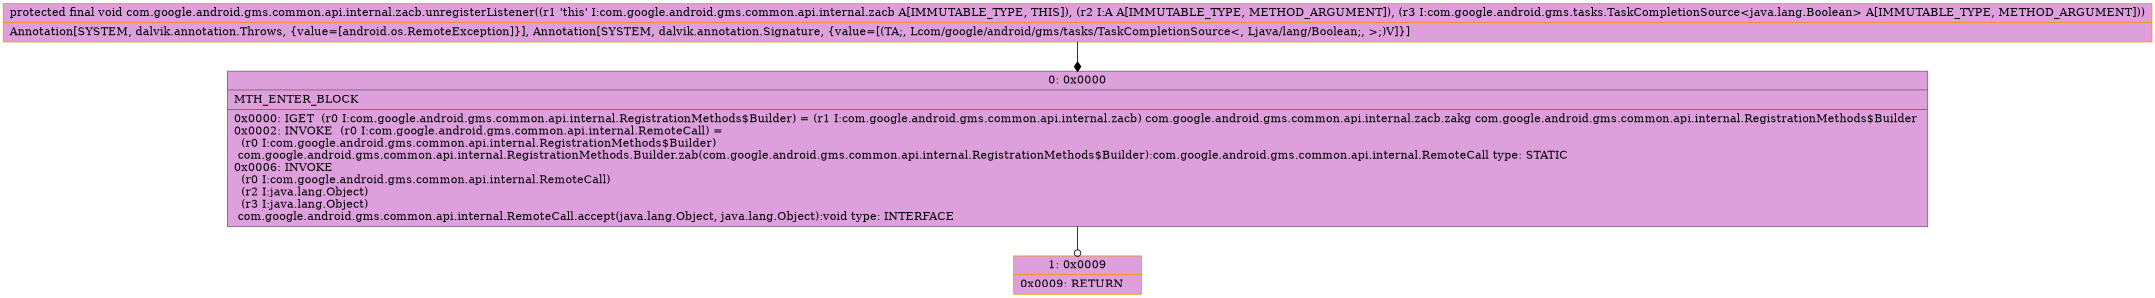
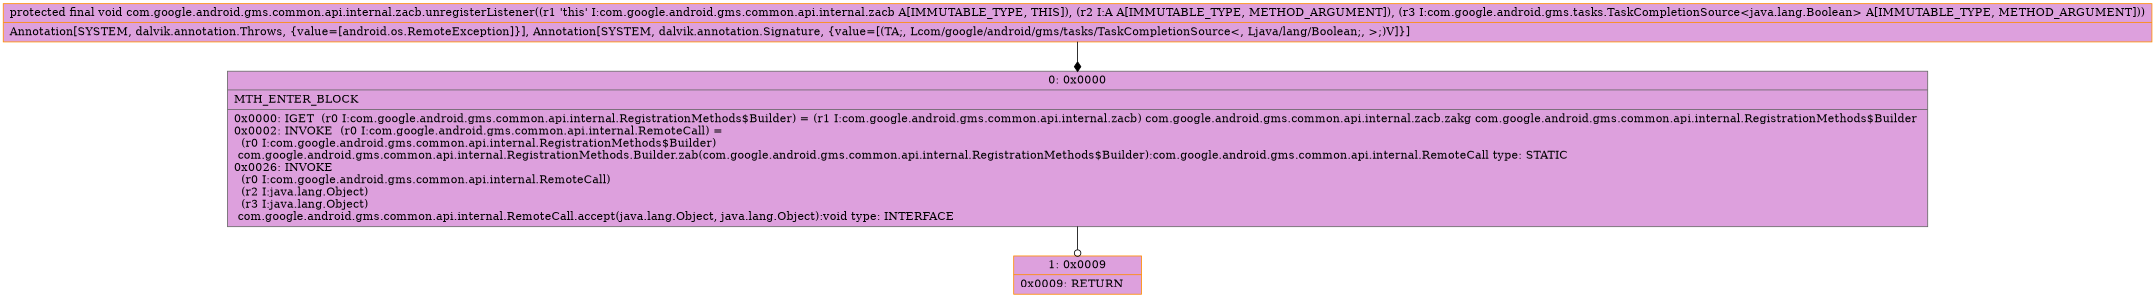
(287, 168) -> (287, 168)
